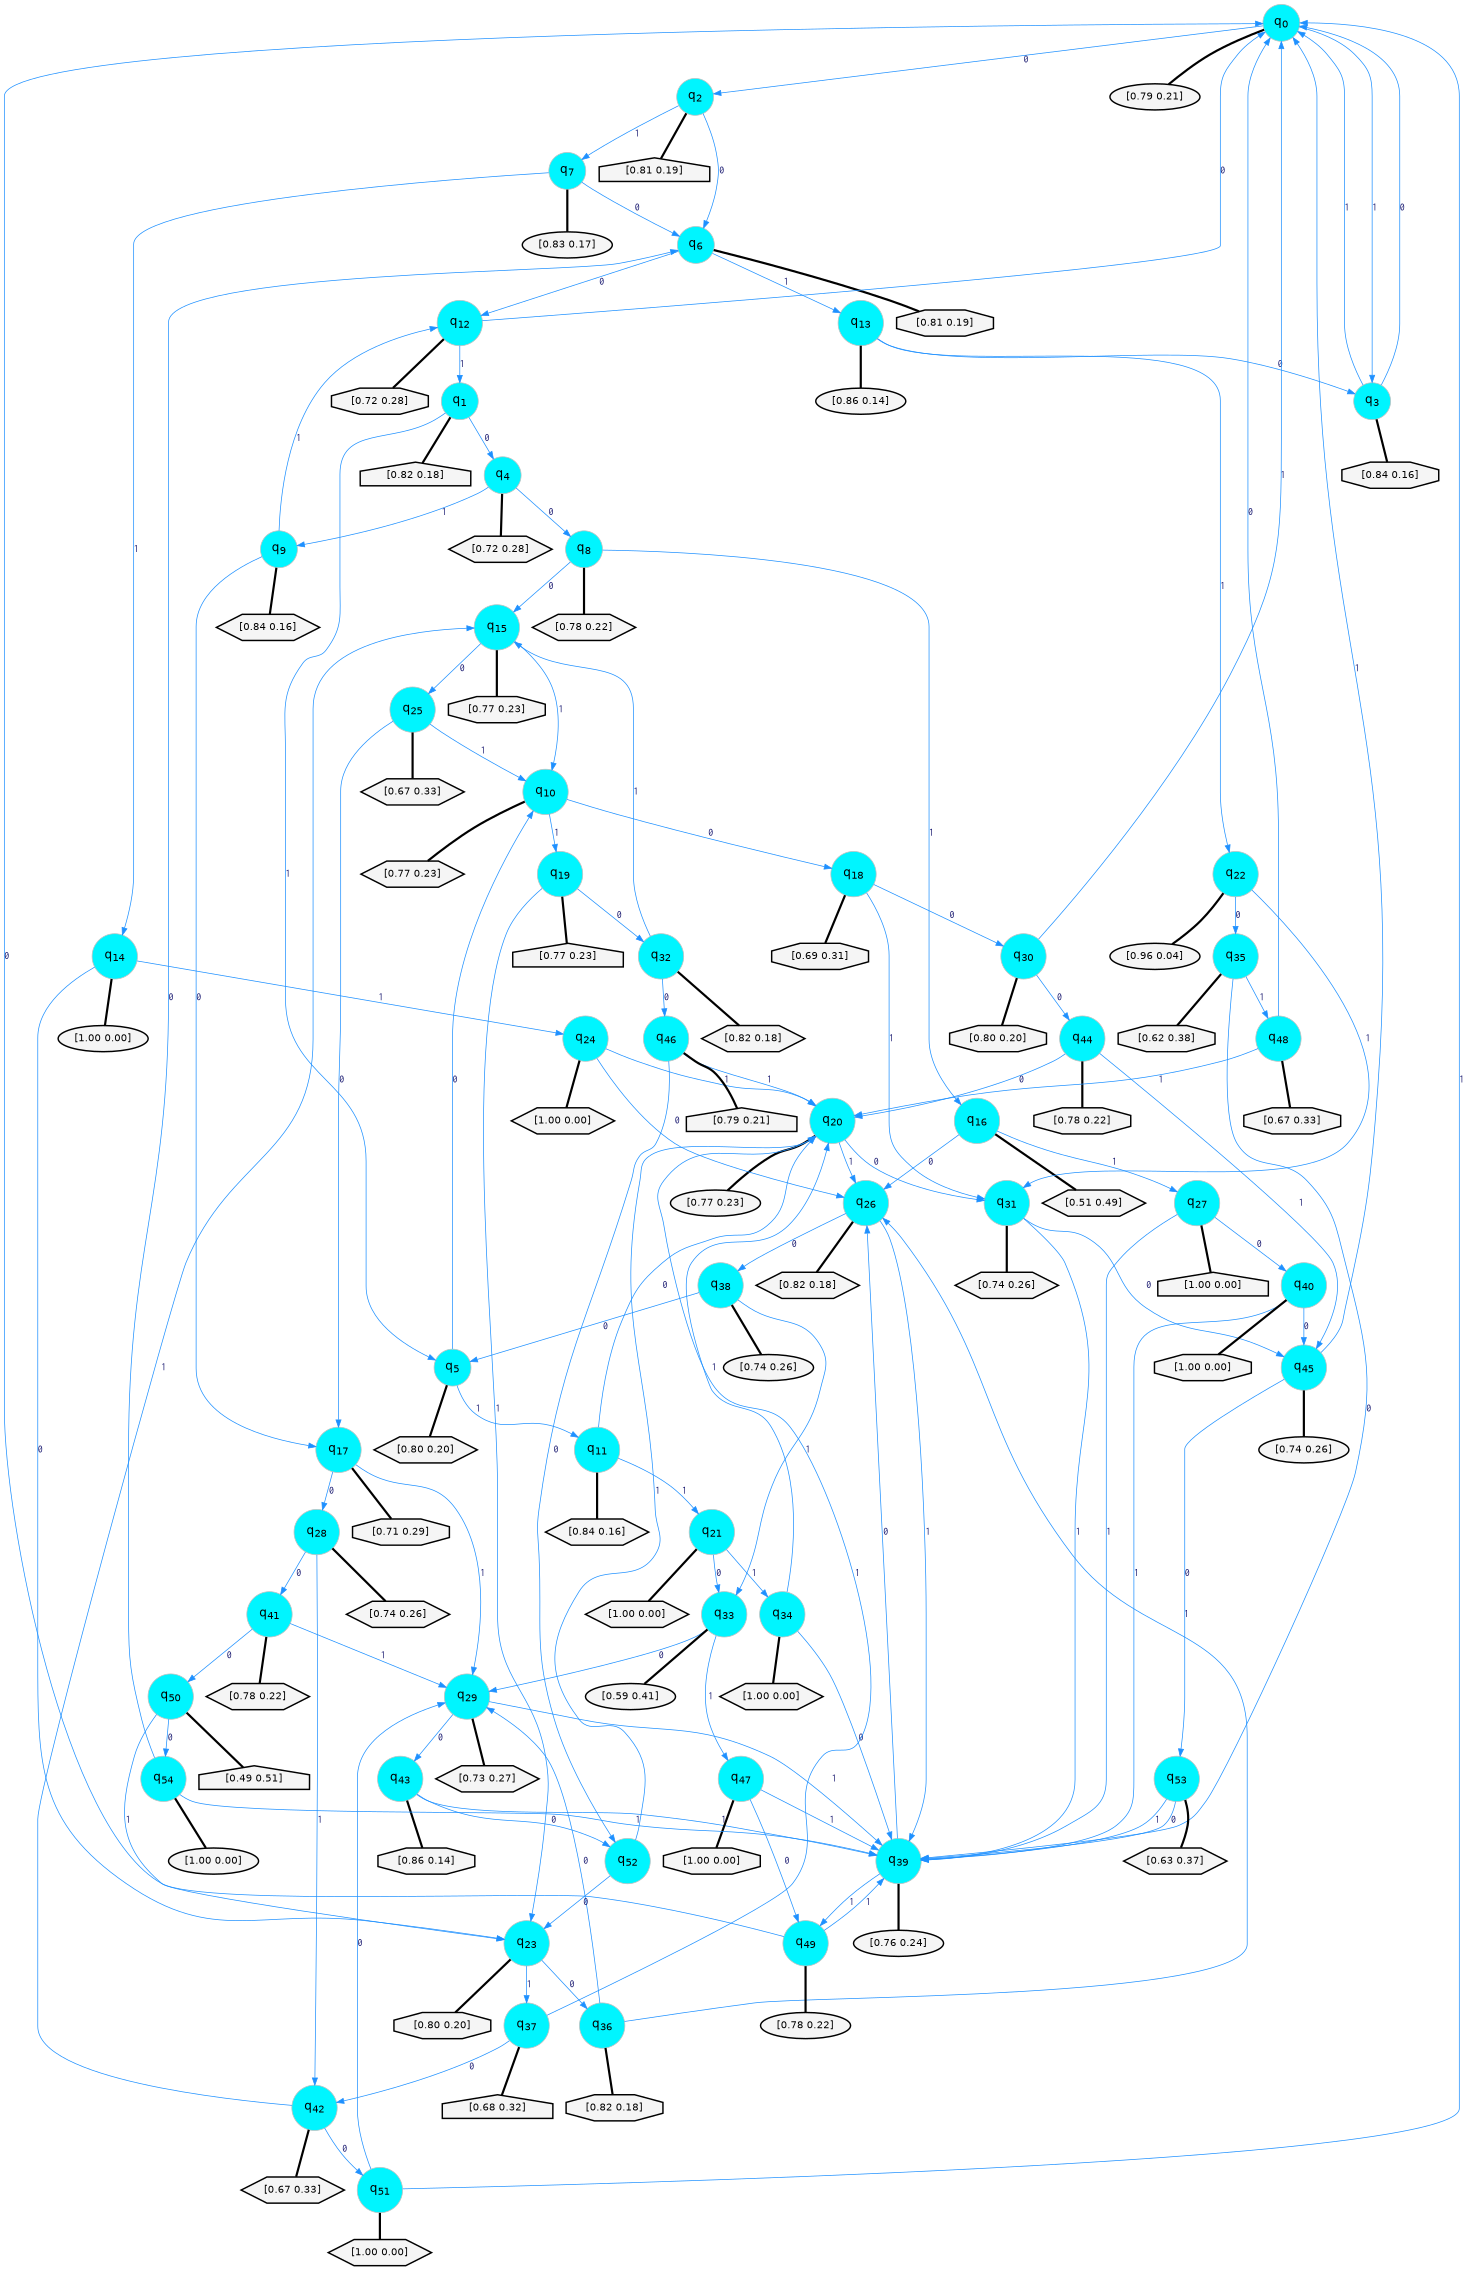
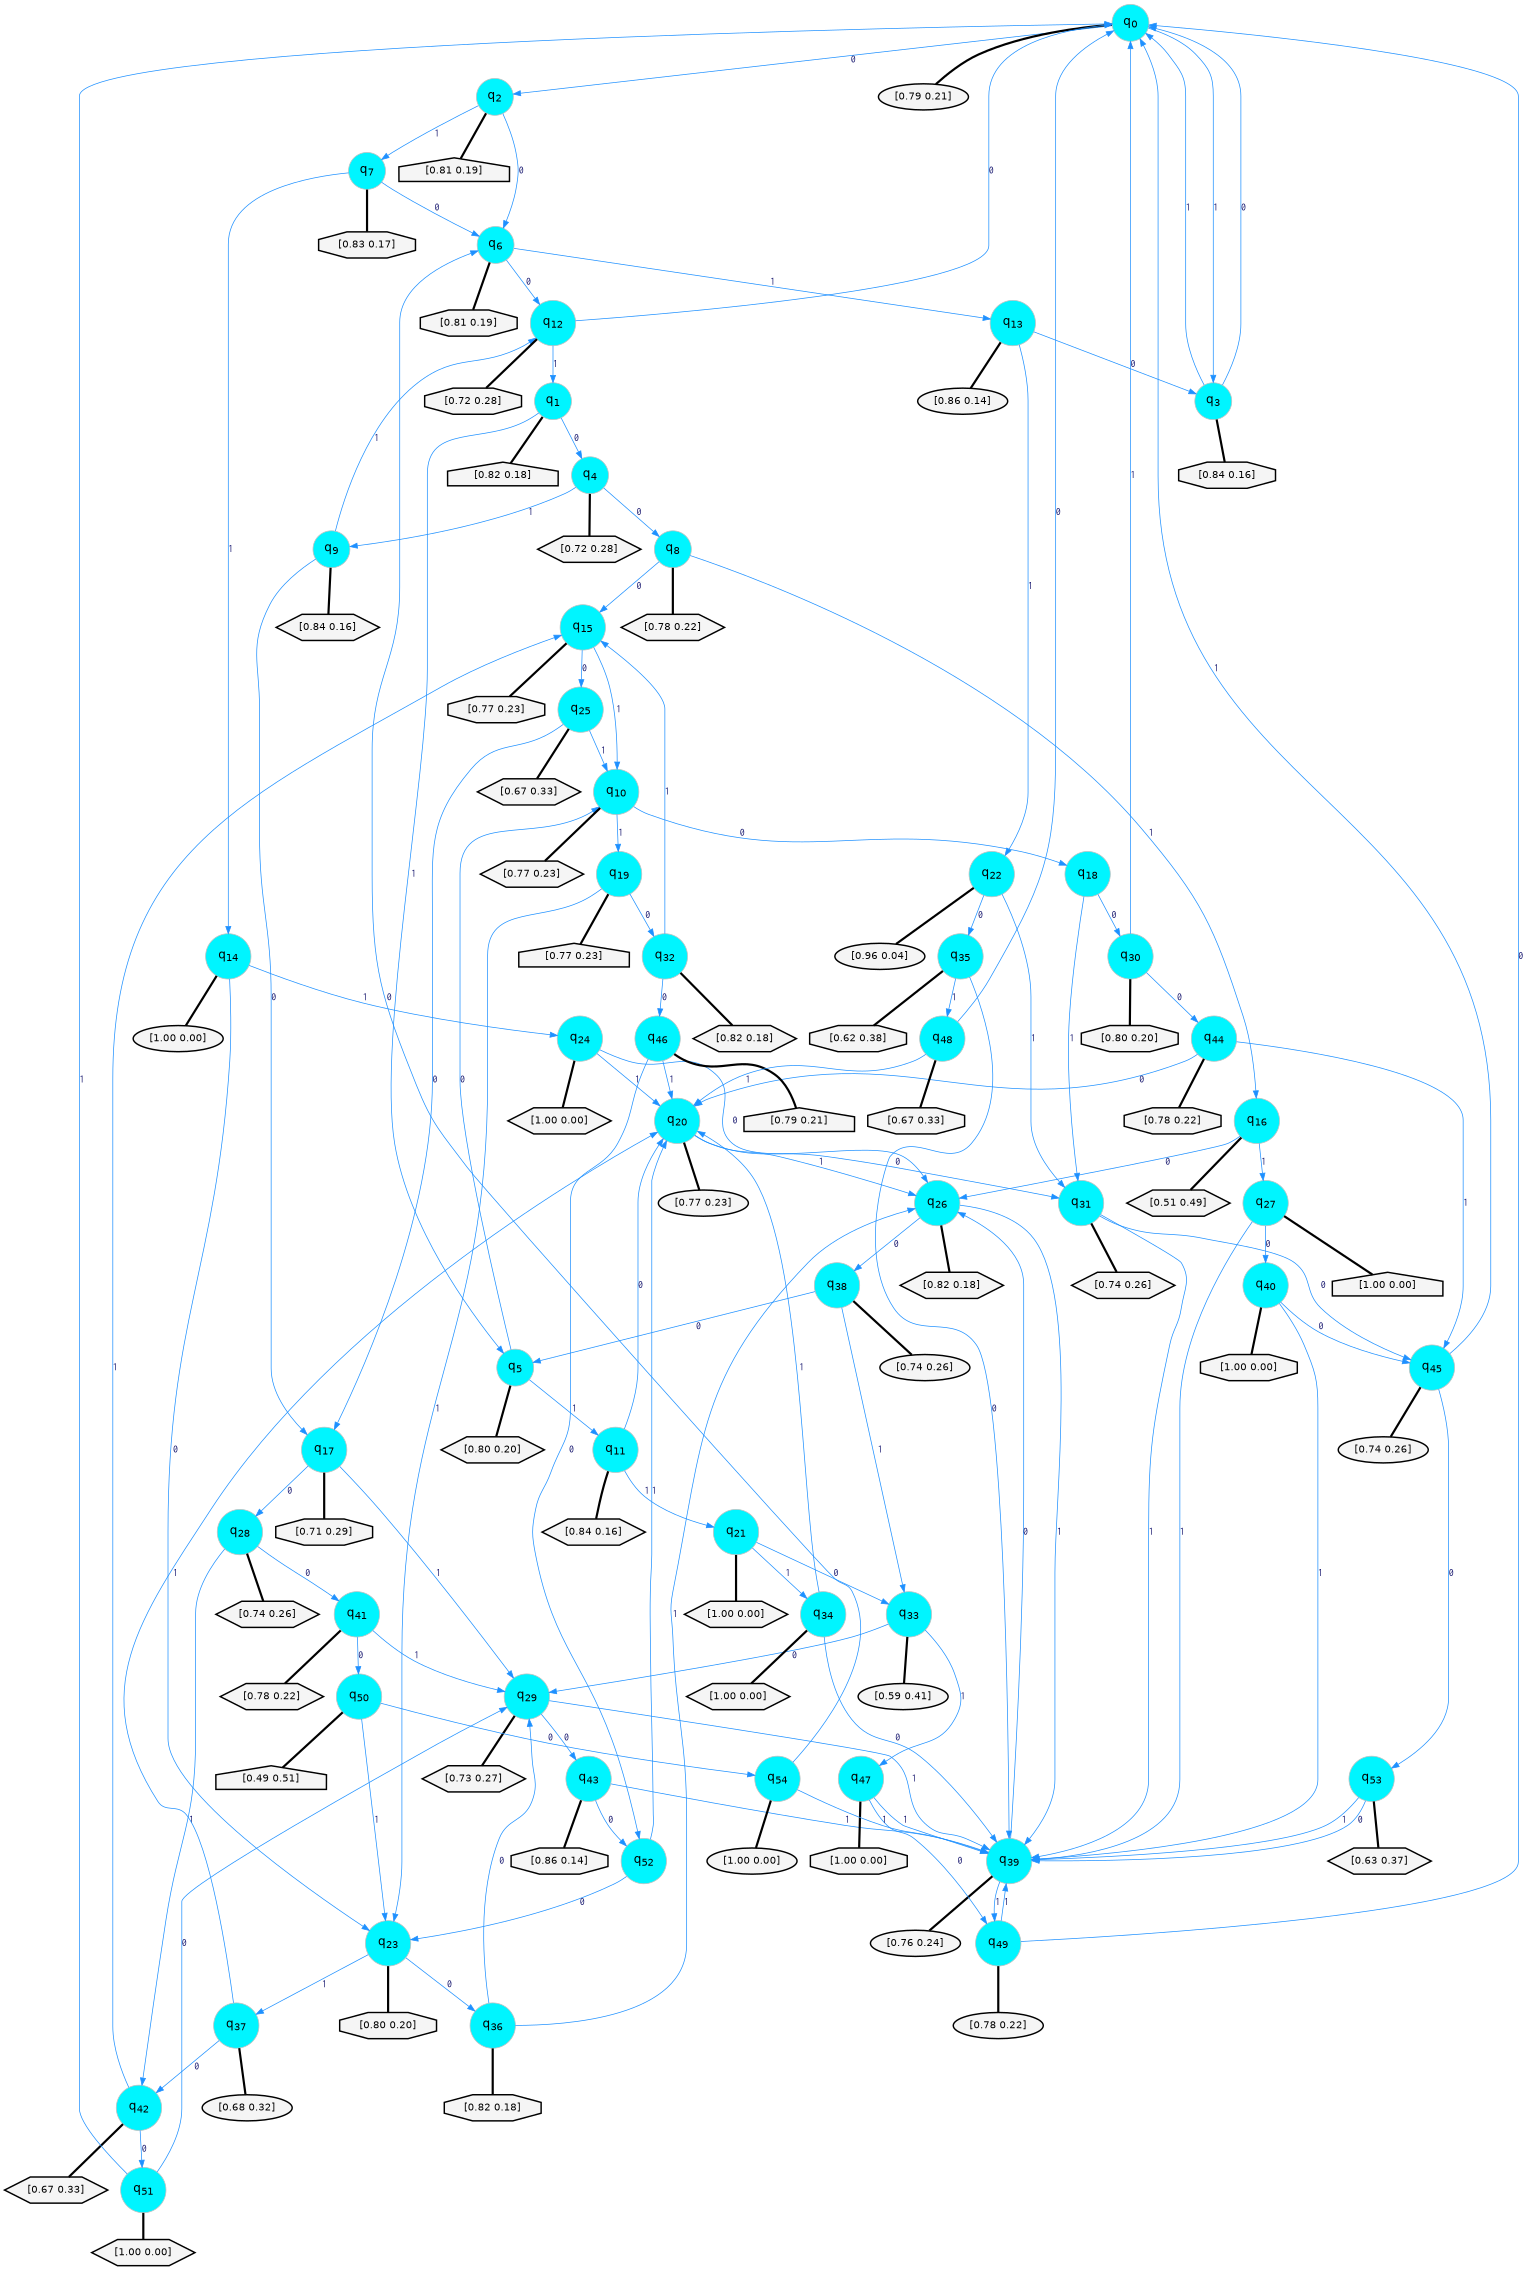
(567, 245) -> (367, 245)
(820, 956) -> none
(498, 2108) -> (247, 2108)
